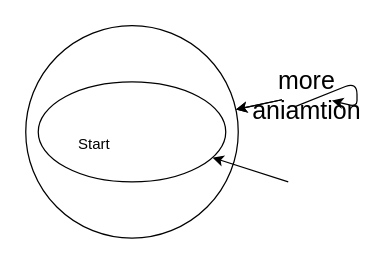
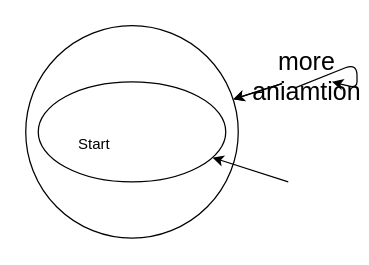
(307, 94) -> (307, 76)
